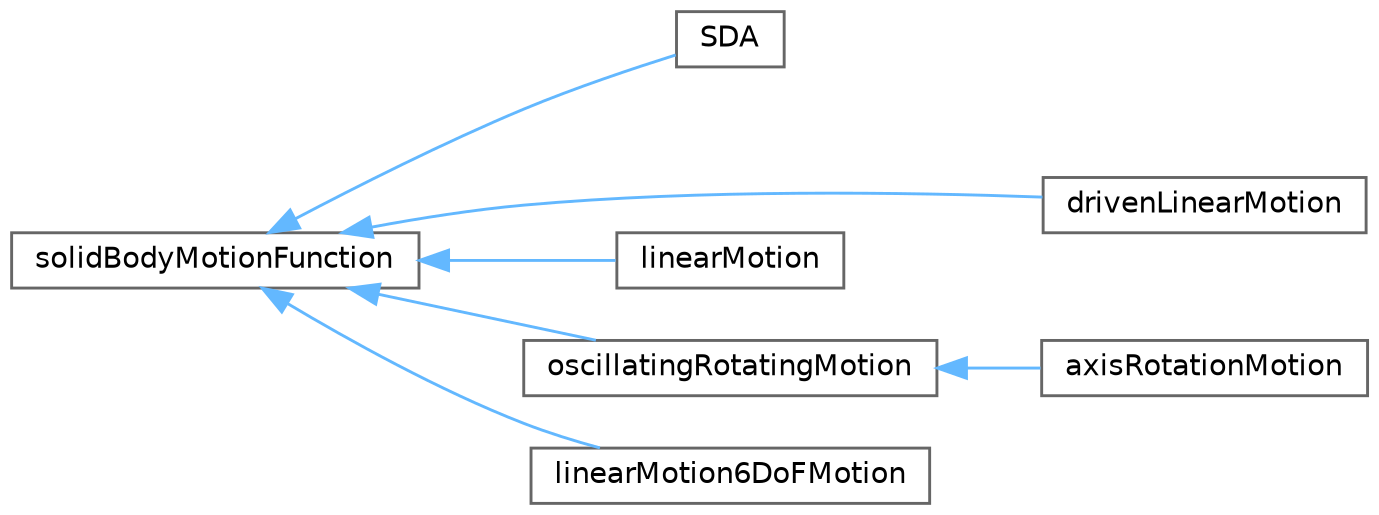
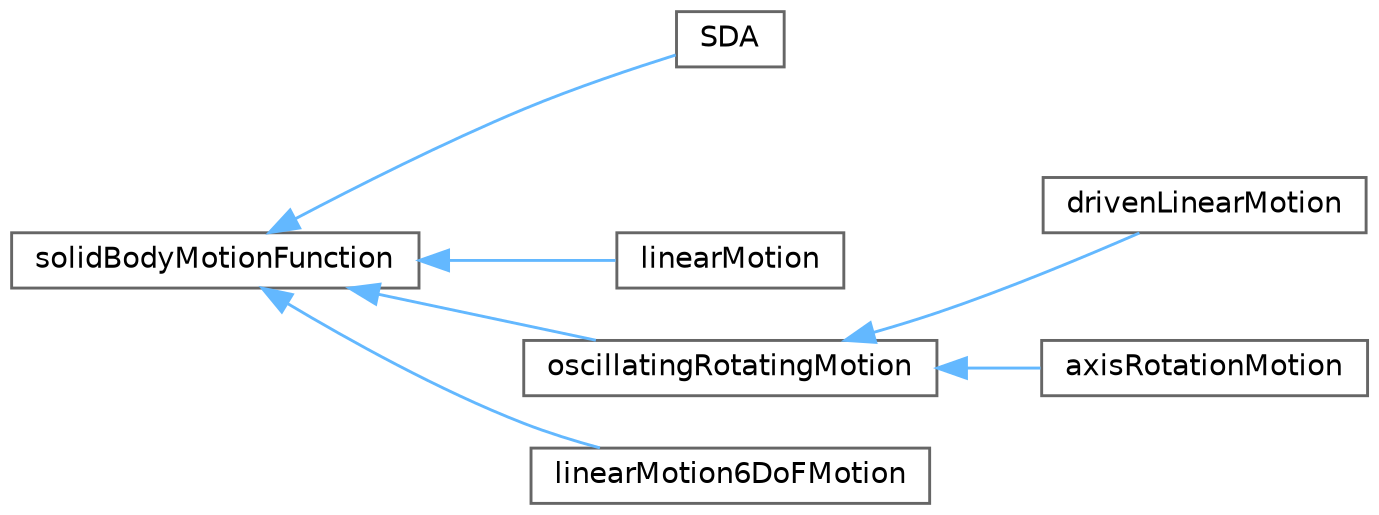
(706, 195) -> (1008, 287)
